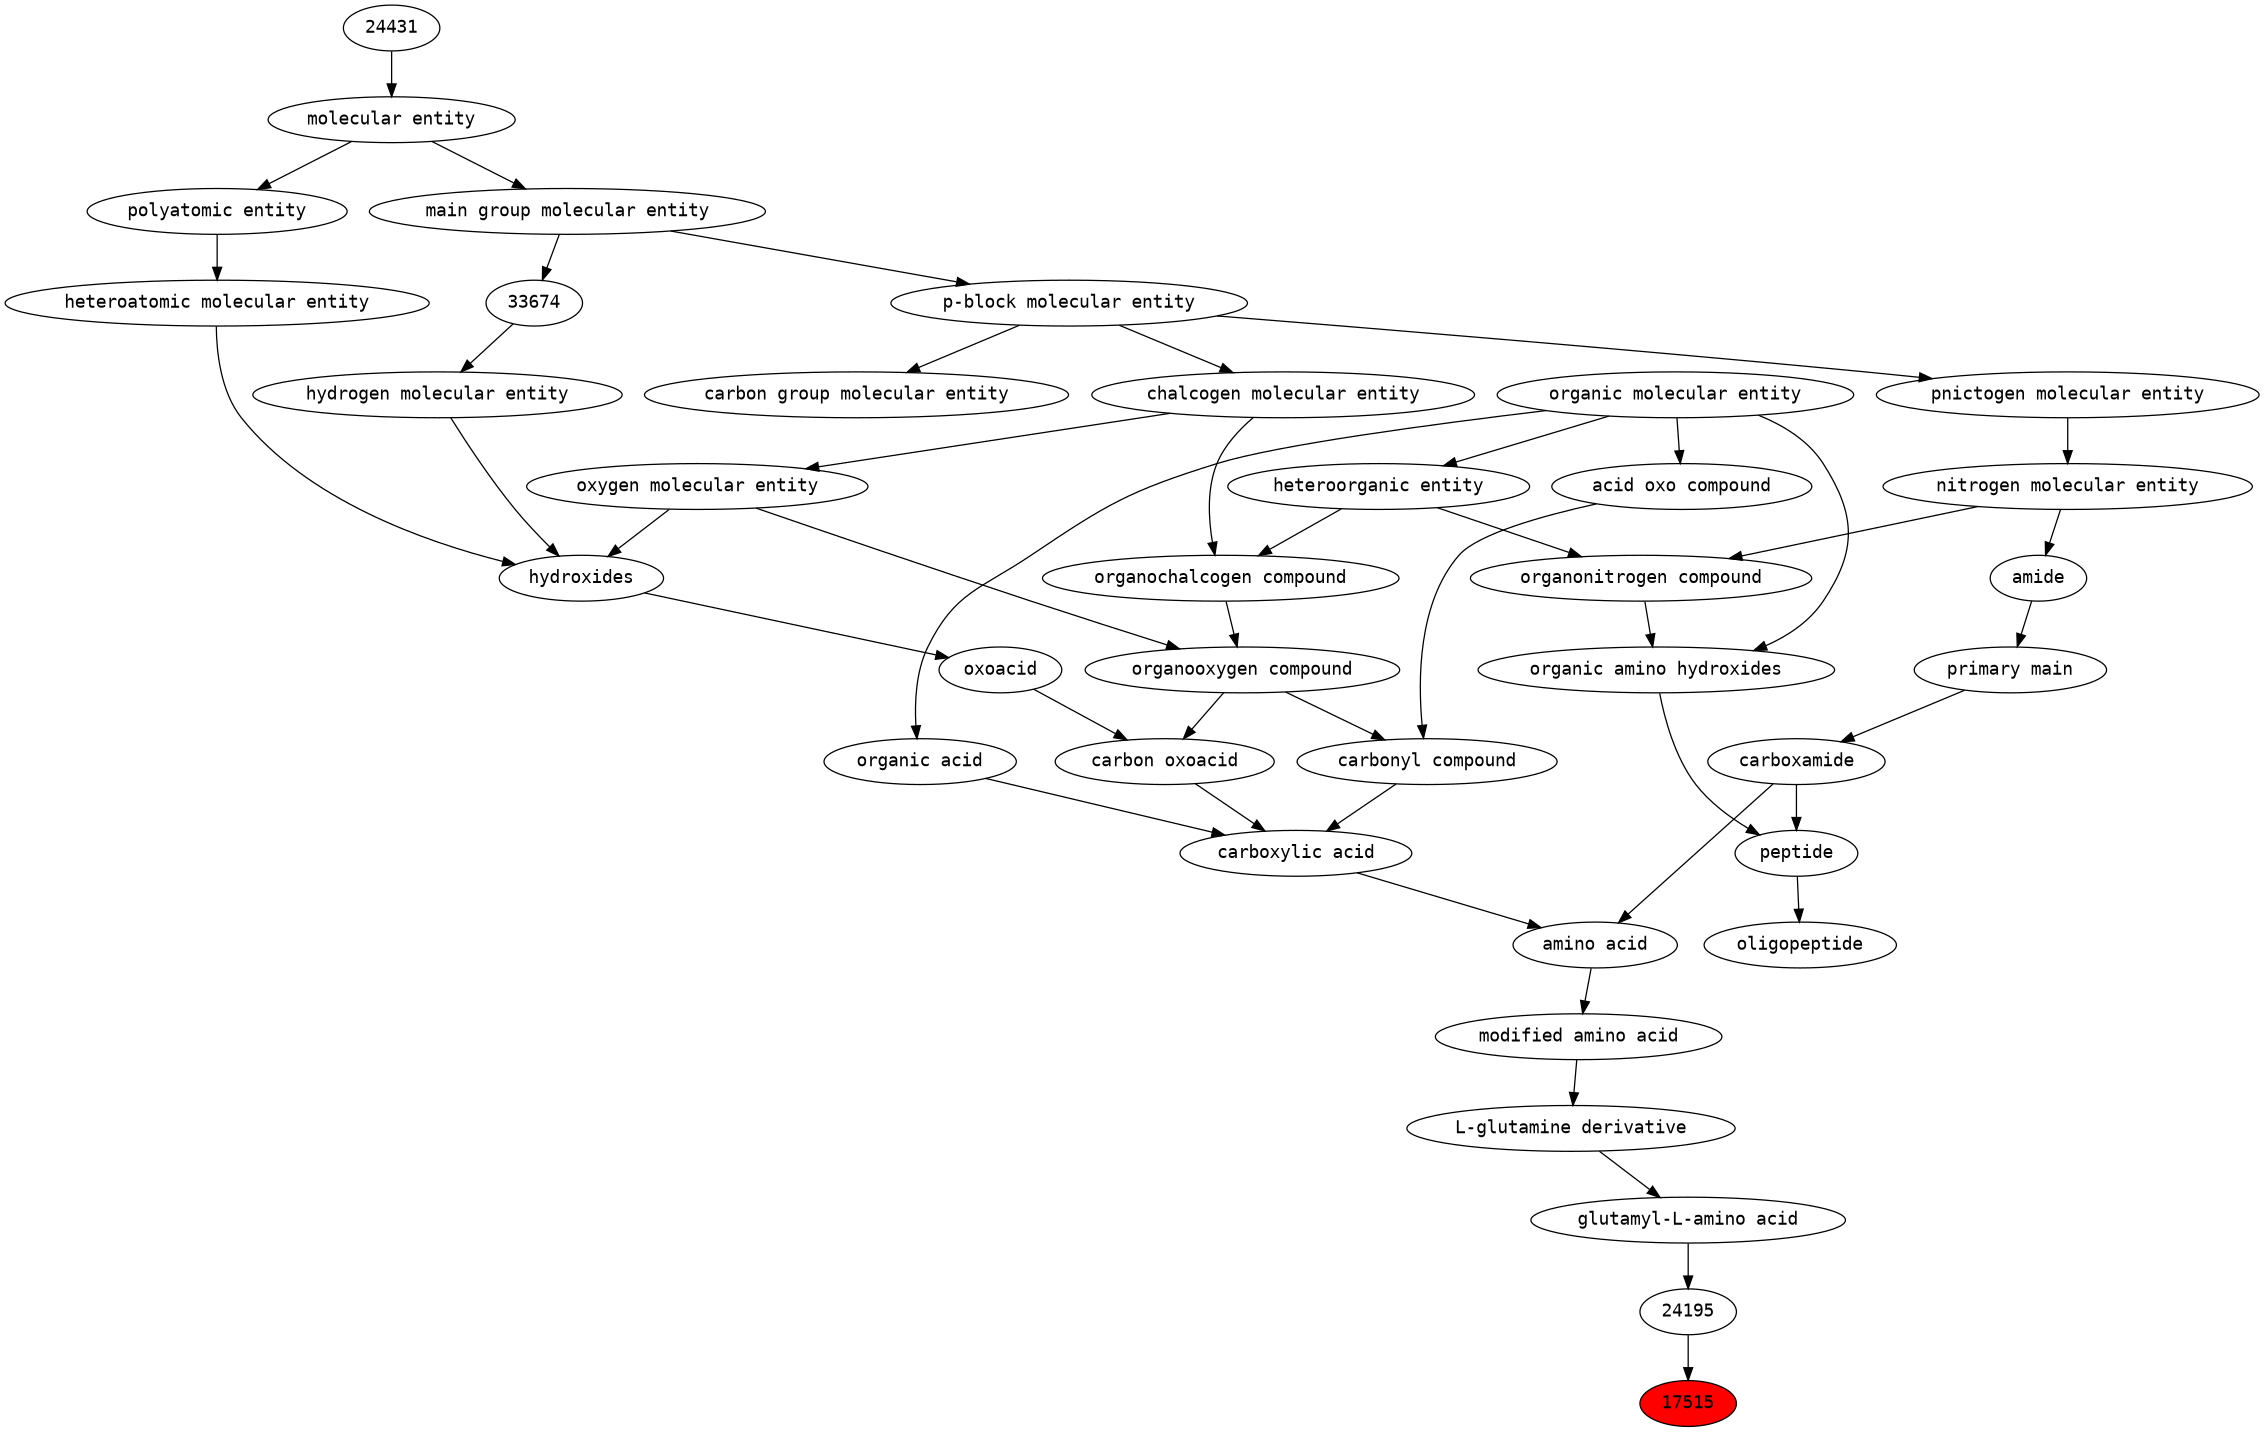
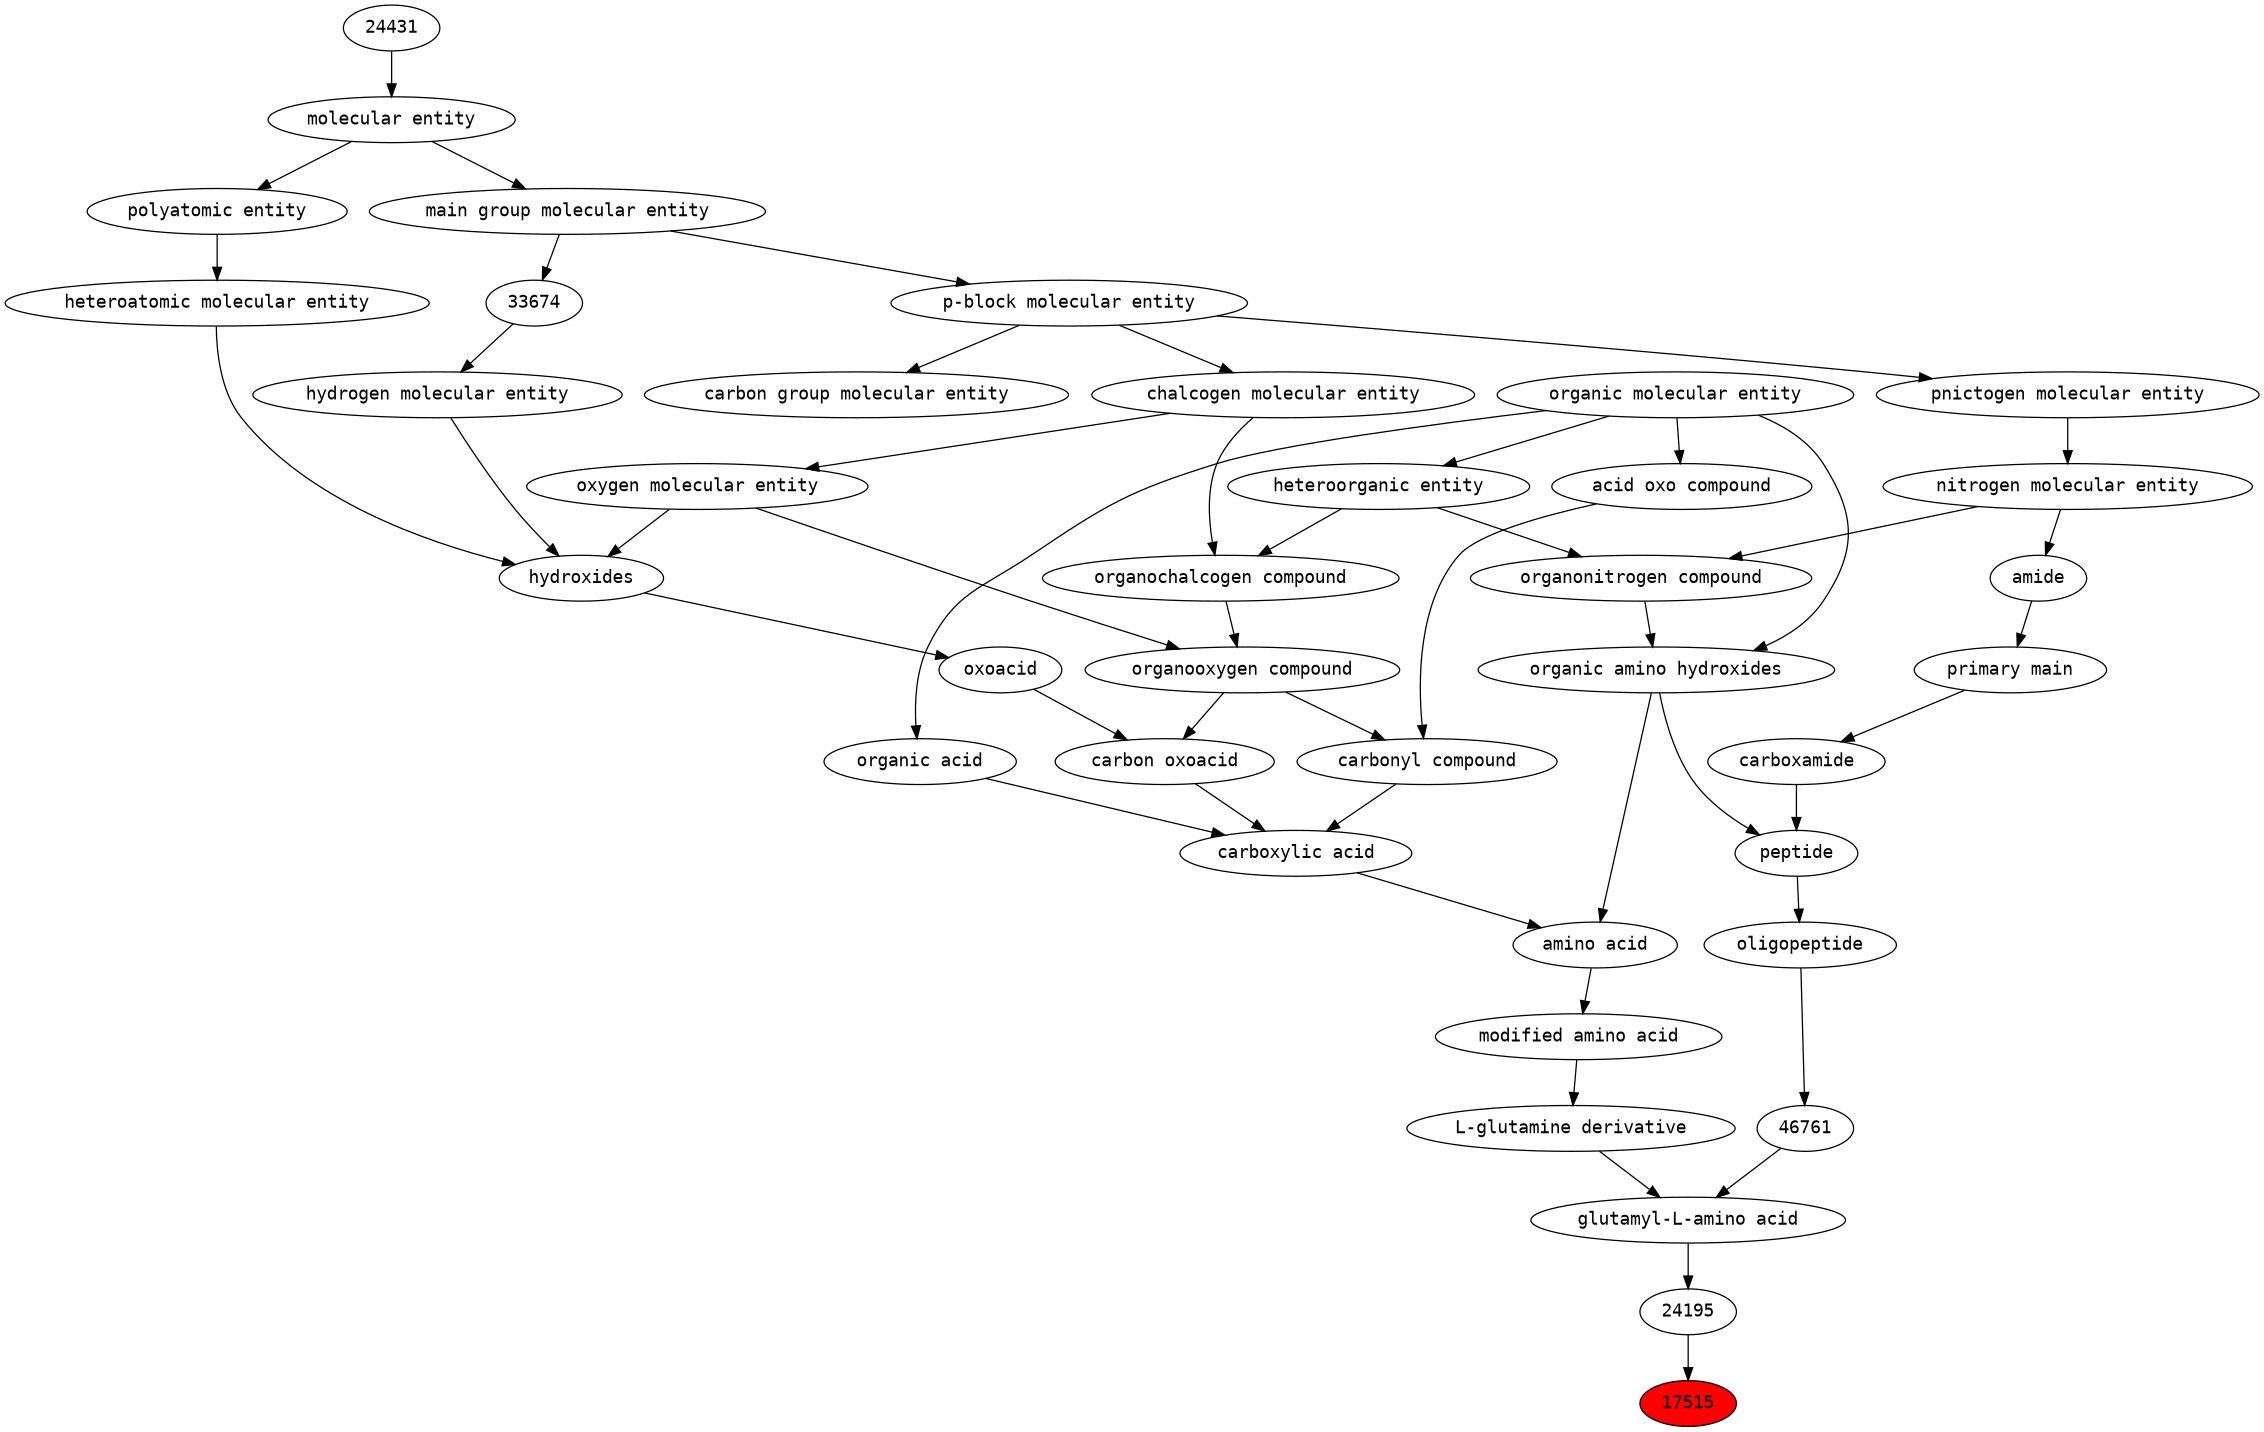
(1701, 849) -> (1627, 801)
none -> (1805, 1128)
